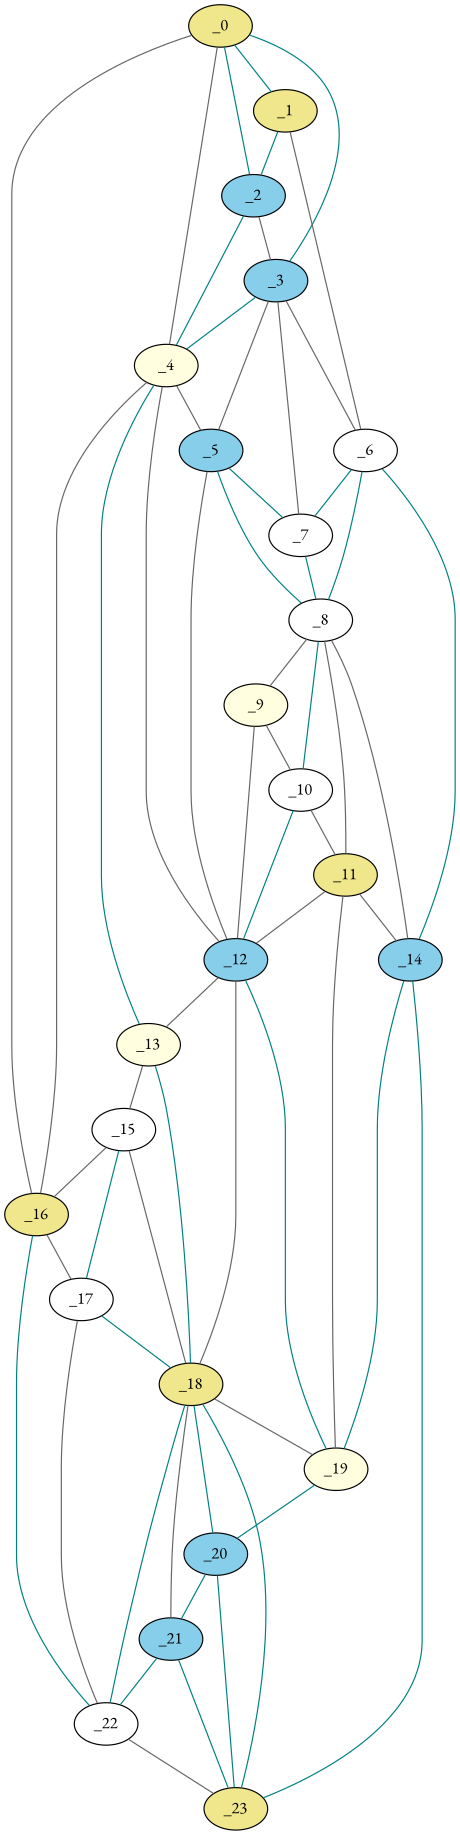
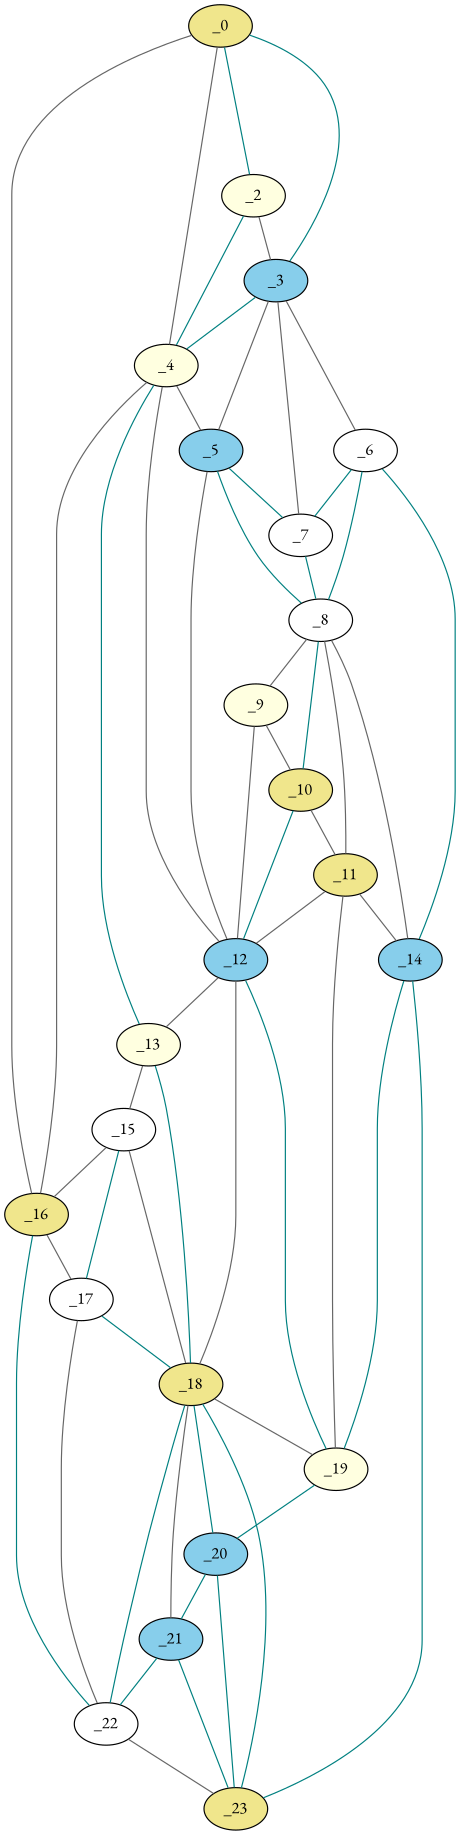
(285, 111) -> none
(254, 196) -> (254, 196)
(301, 790) -> (301, 790)
